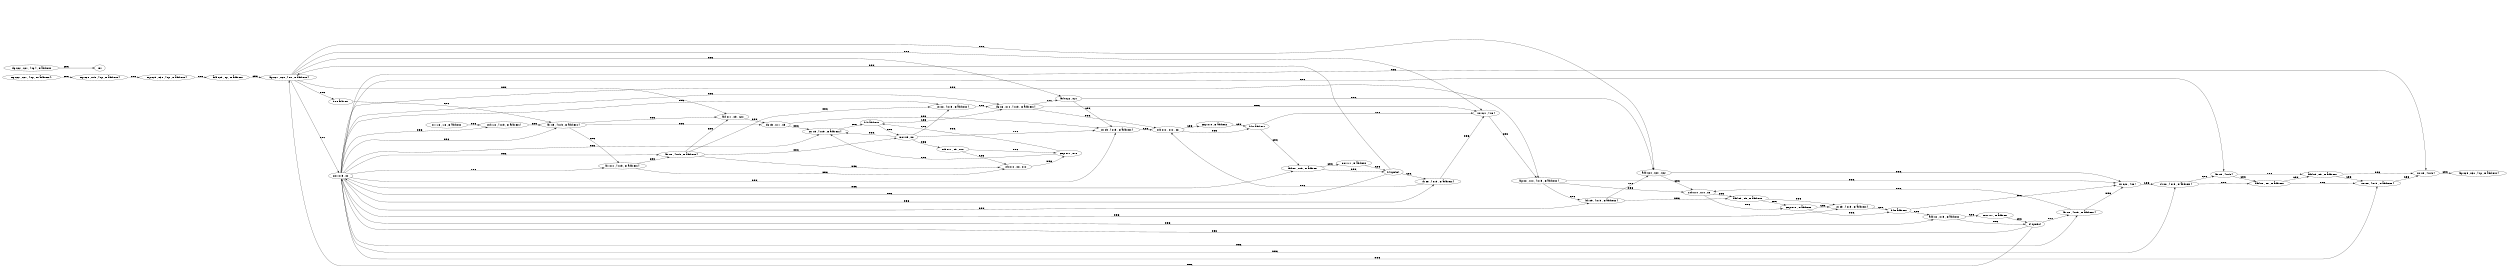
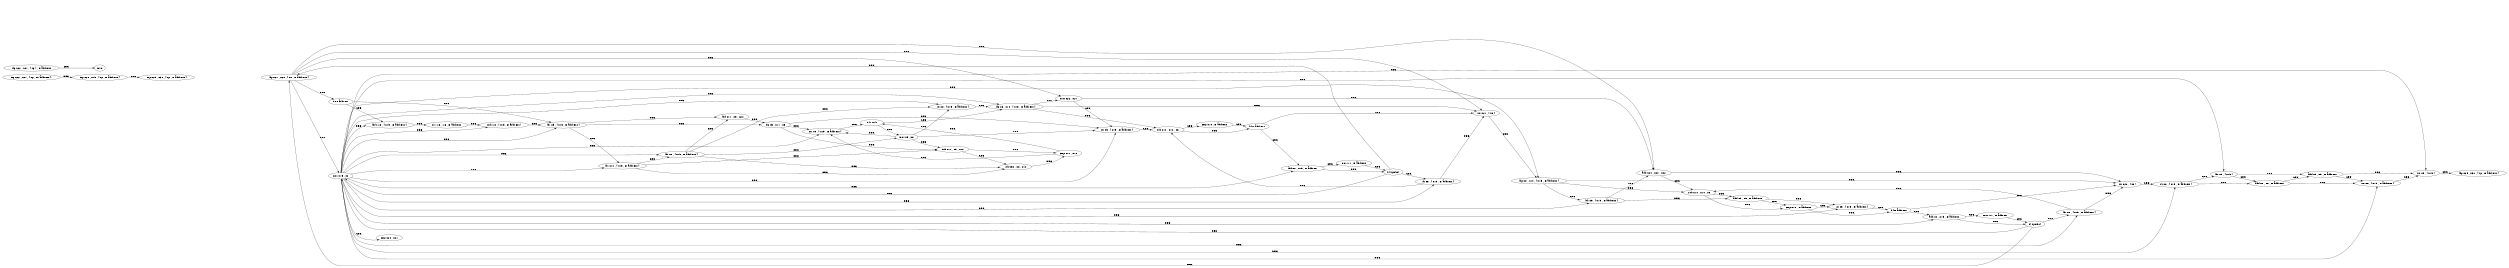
(100, 68) -> (100, 68)
(66, 76) -> (66, 76)
(228, 77) -> none
(512, 88) -> none
(1069, 99) -> (1069, 99)
(872, 123) -> (872, 123)
none -> (389, 125)
none -> (857, 146)
none -> (790, 157)
(1016, 167) -> (1016, 167)
none -> (389, 238)
